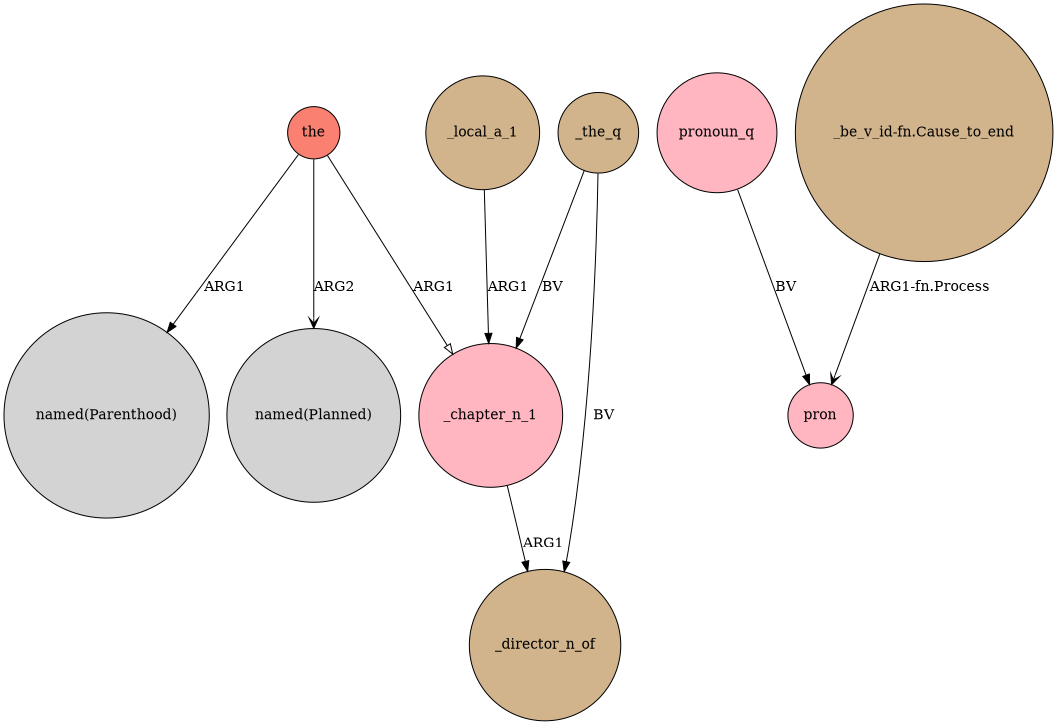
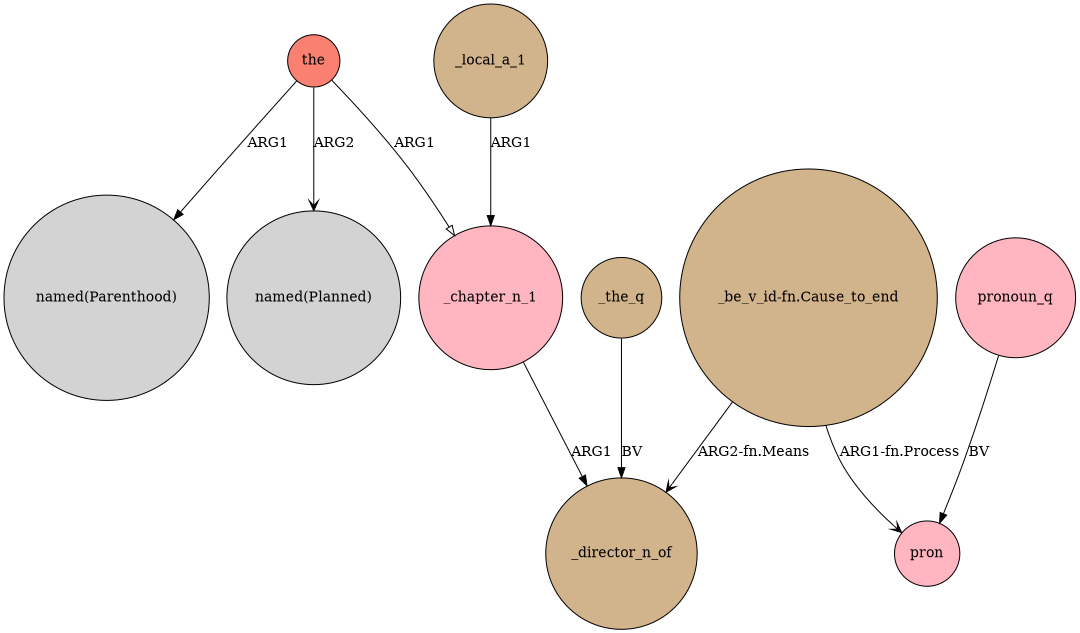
(552, 255) -> none
none -> (702, 443)
